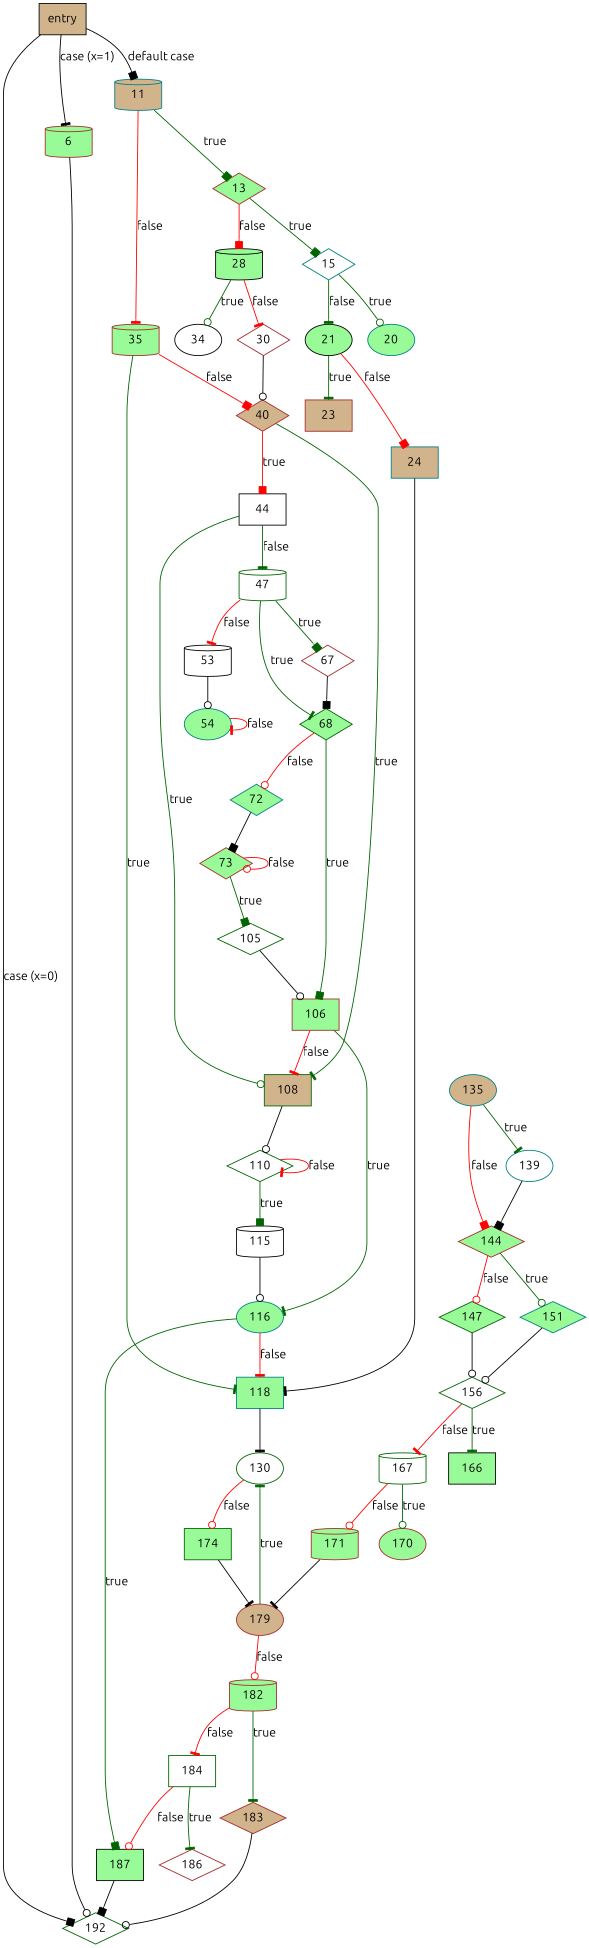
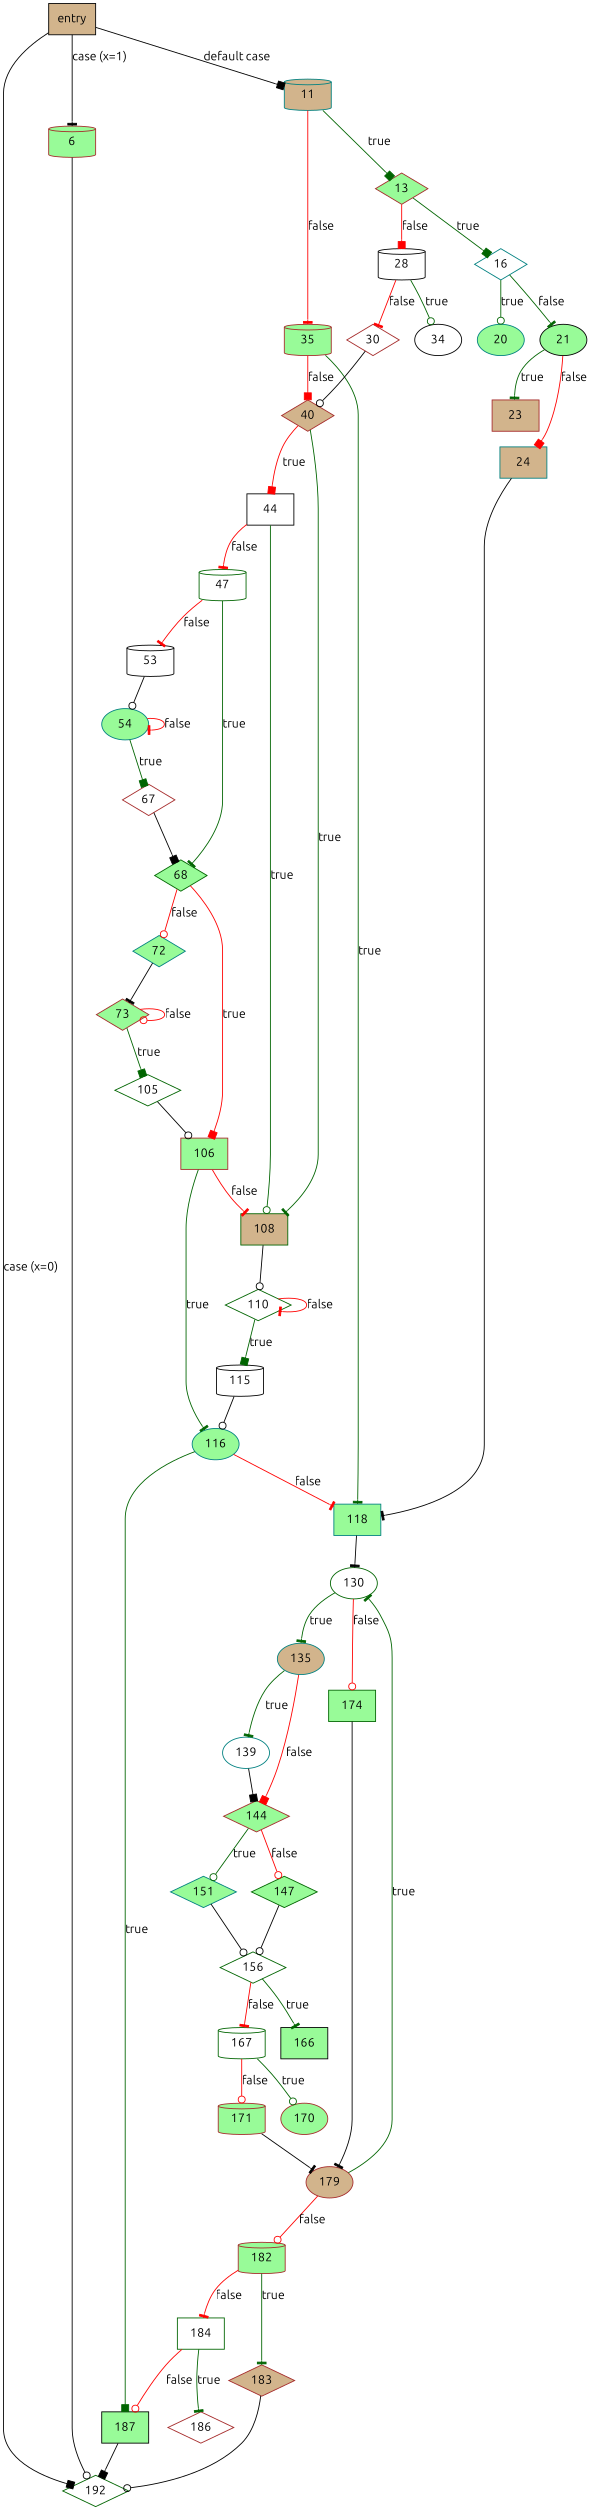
(239, 264) -> (402, 264)
(329, 264) -> (501, 264)
(263, 545) -> (231, 542)
(294, 622) -> (136, 759)
(243, 828) -> (142, 981)
(326, 865) -> (223, 1004)
none -> (312, 1611)
